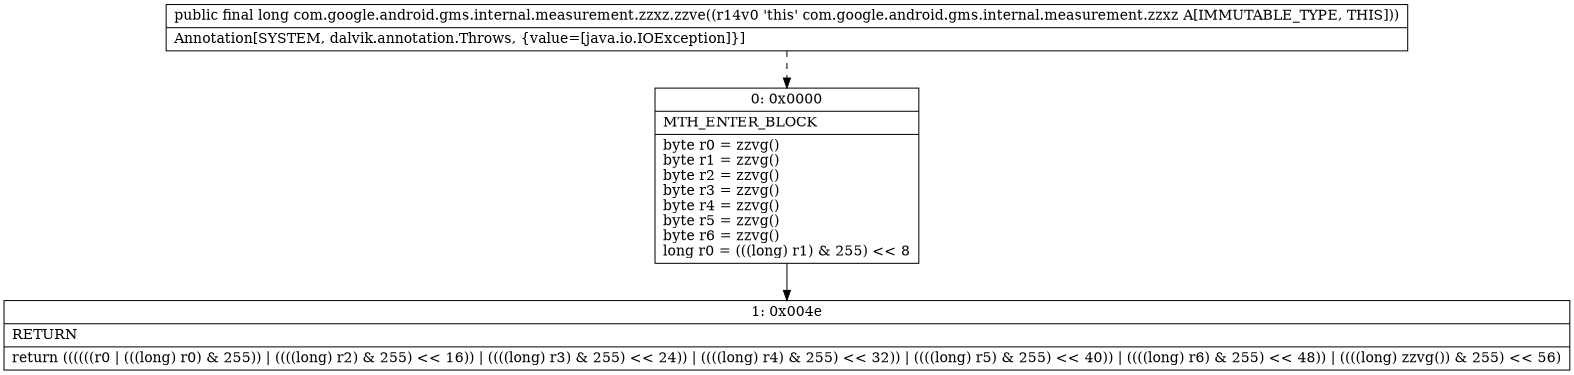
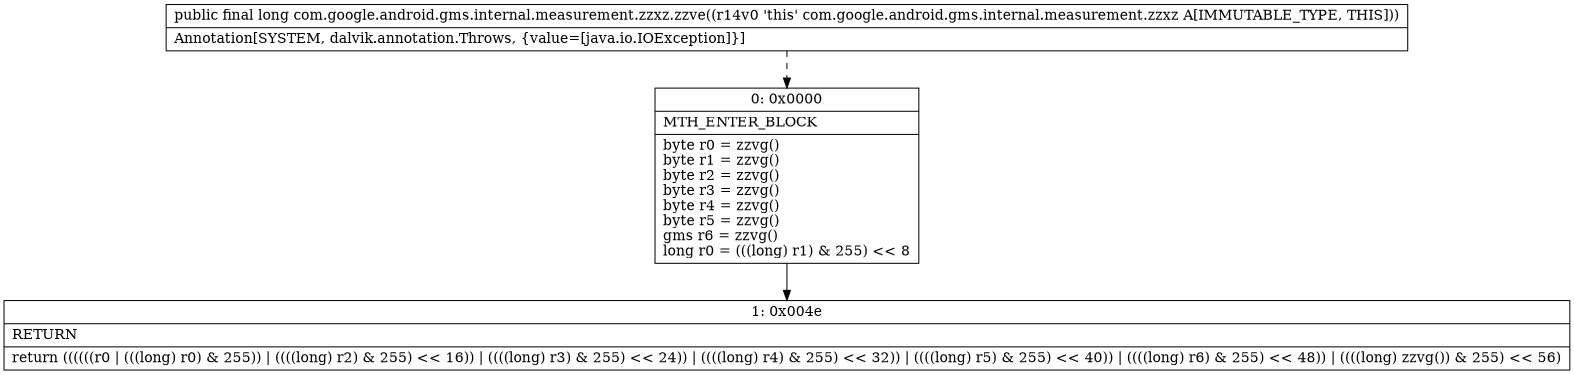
(721, 236) -> (721, 236)
